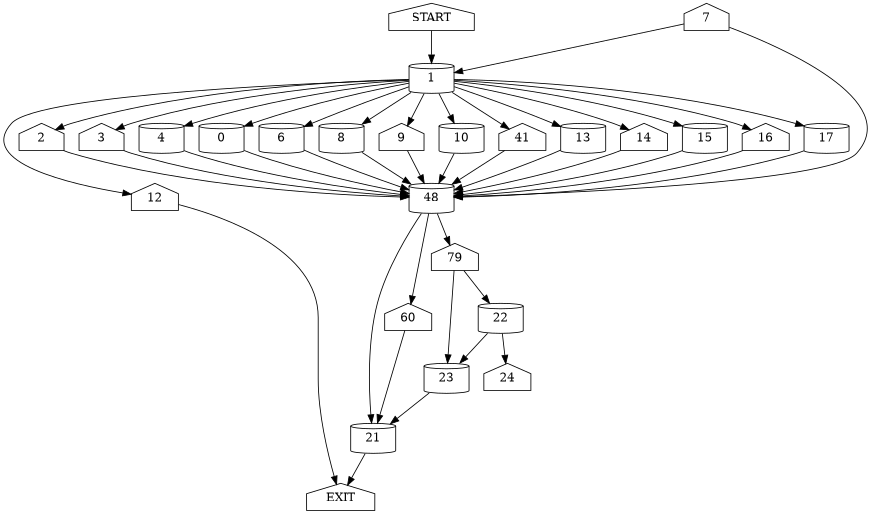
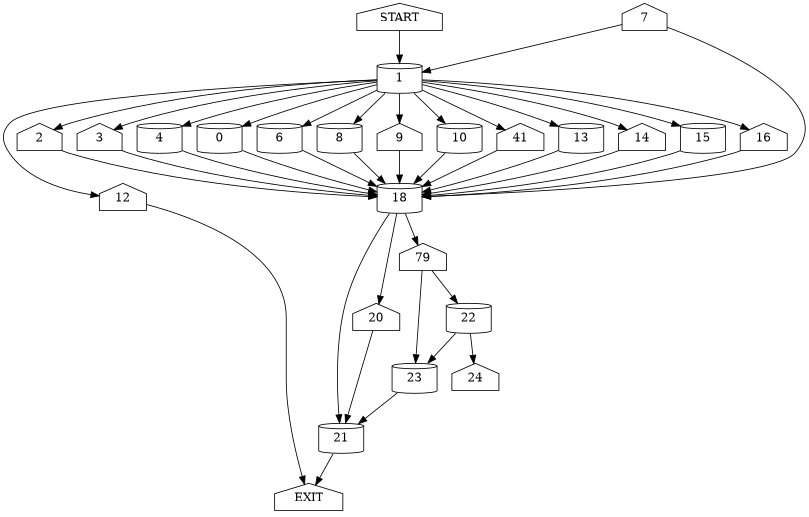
(827, 138) -> none
(432, 198) -> (400, 198)
(408, 318) -> (376, 318)
